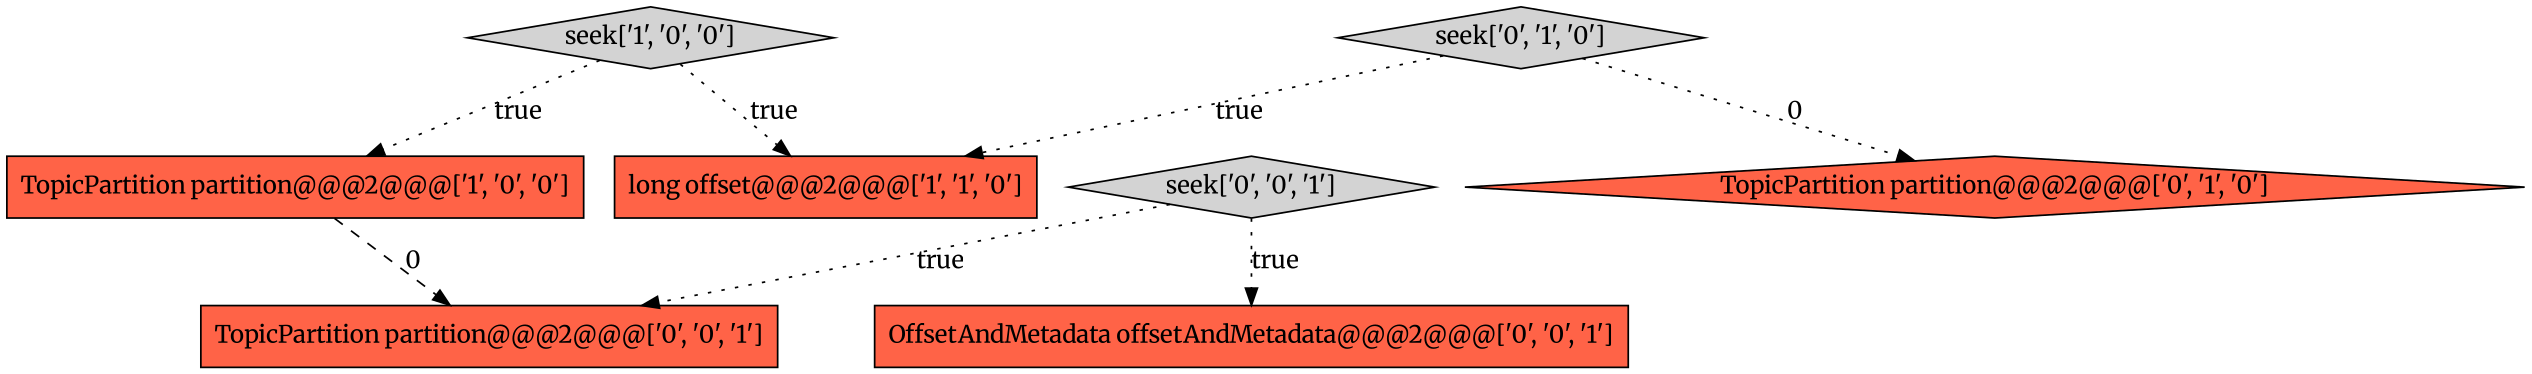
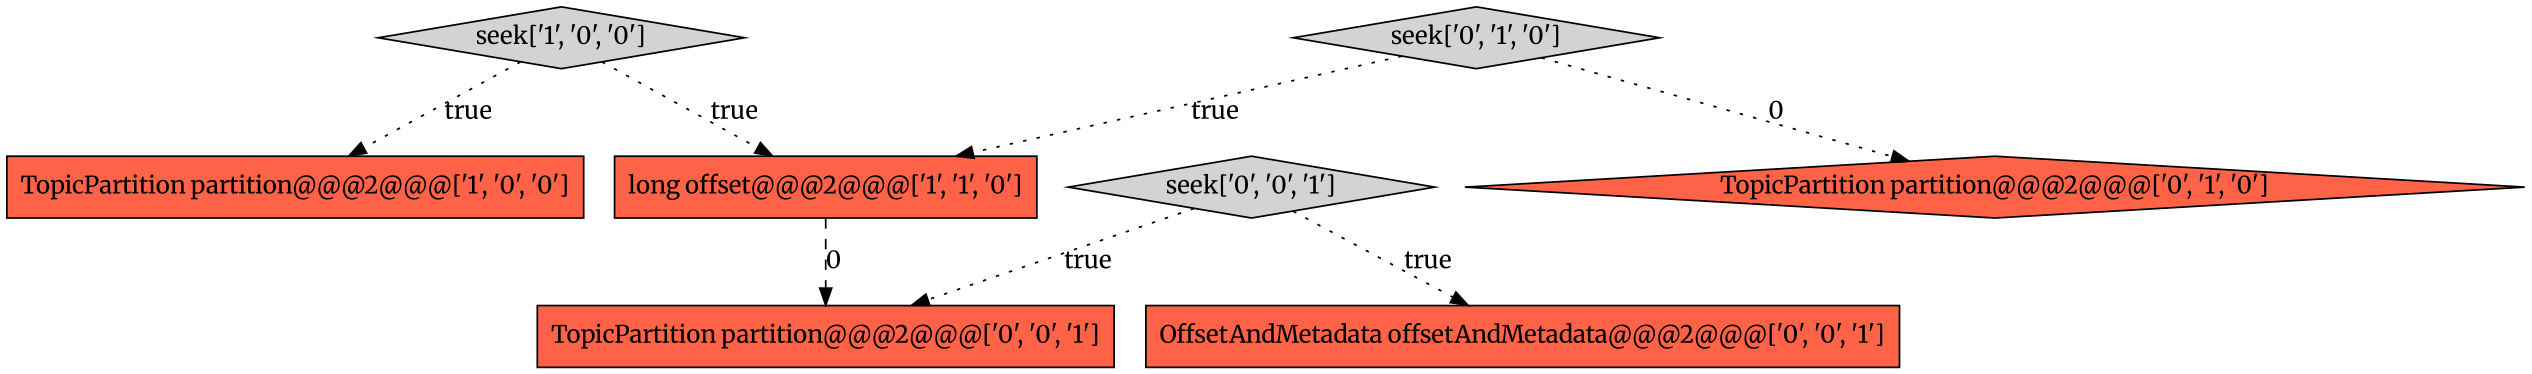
(385, 257) -> (826, 253)
